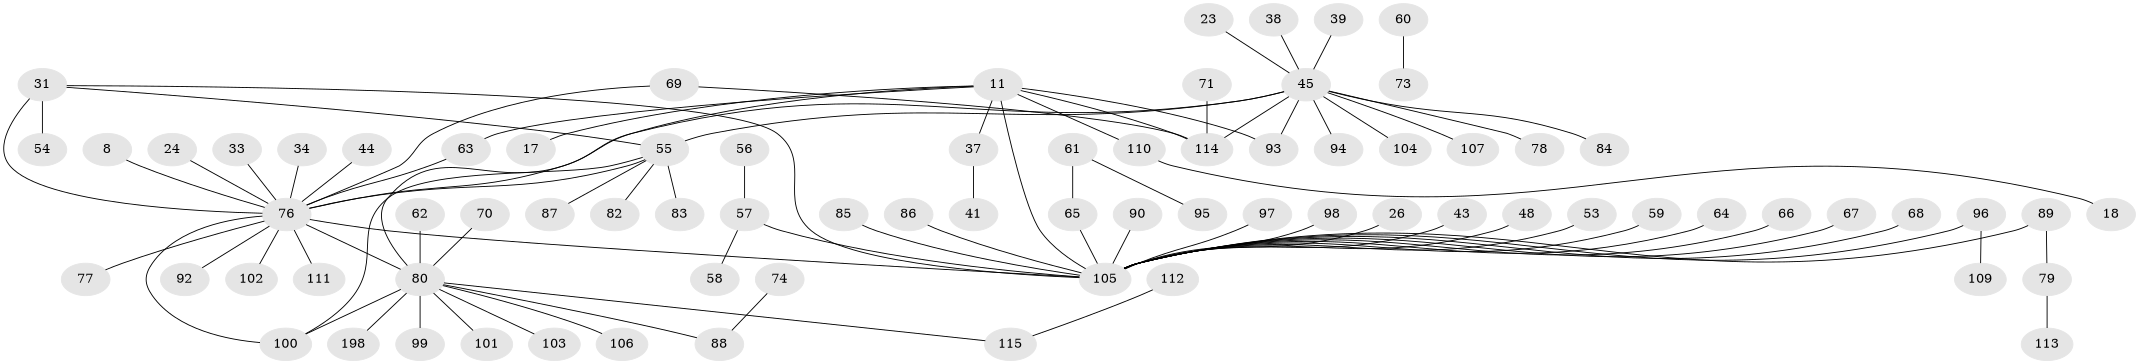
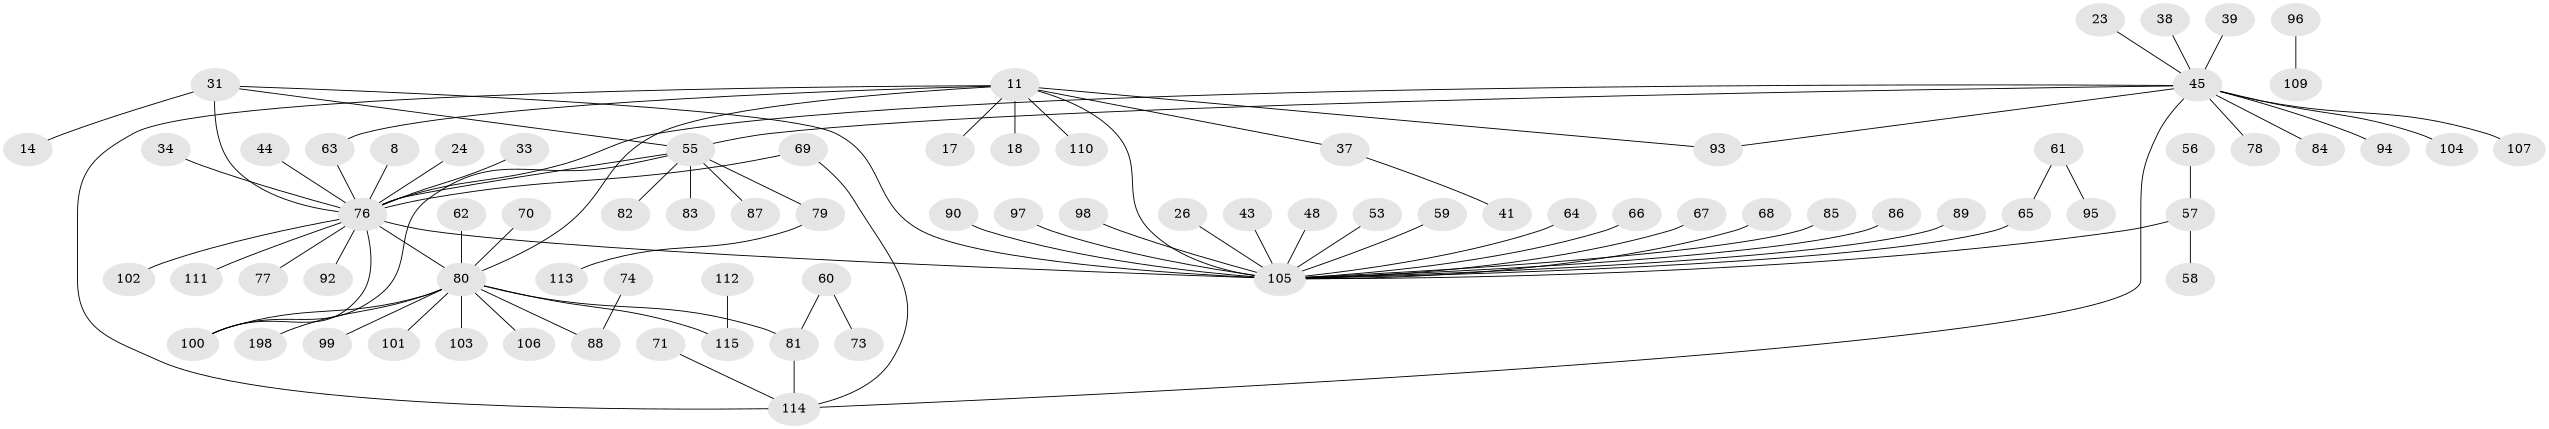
(42, 150) -> (28, 150)
(1626, 181) -> (1015, 122)
(2047, 247) -> (755, 182)
(1544, 248) -> none
none -> (794, 344)
